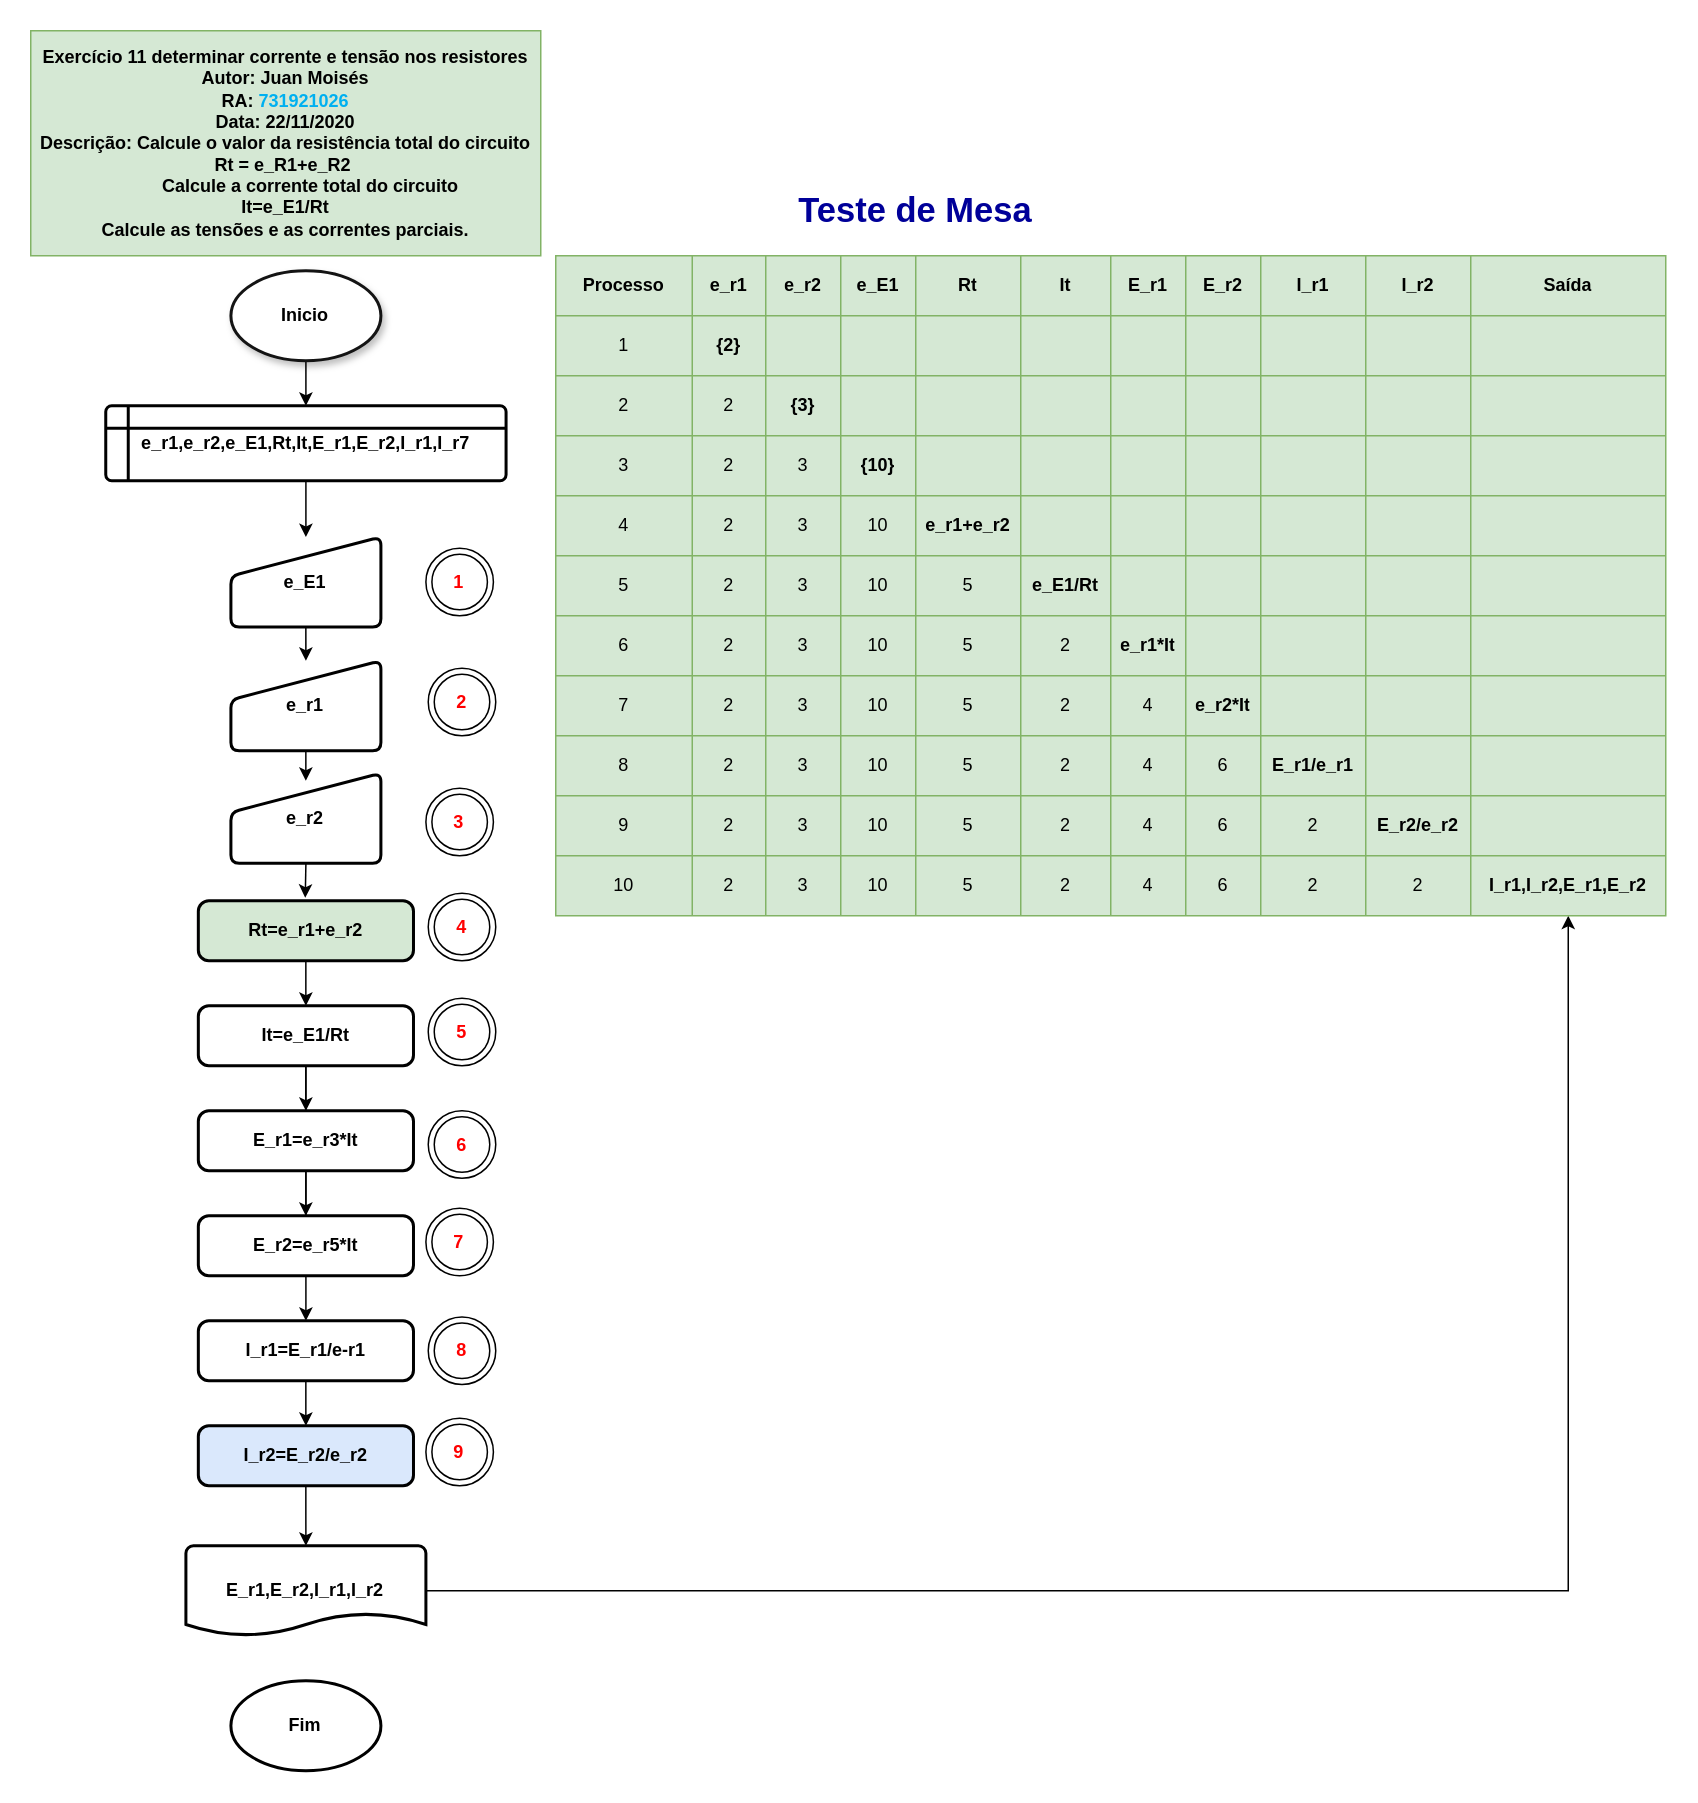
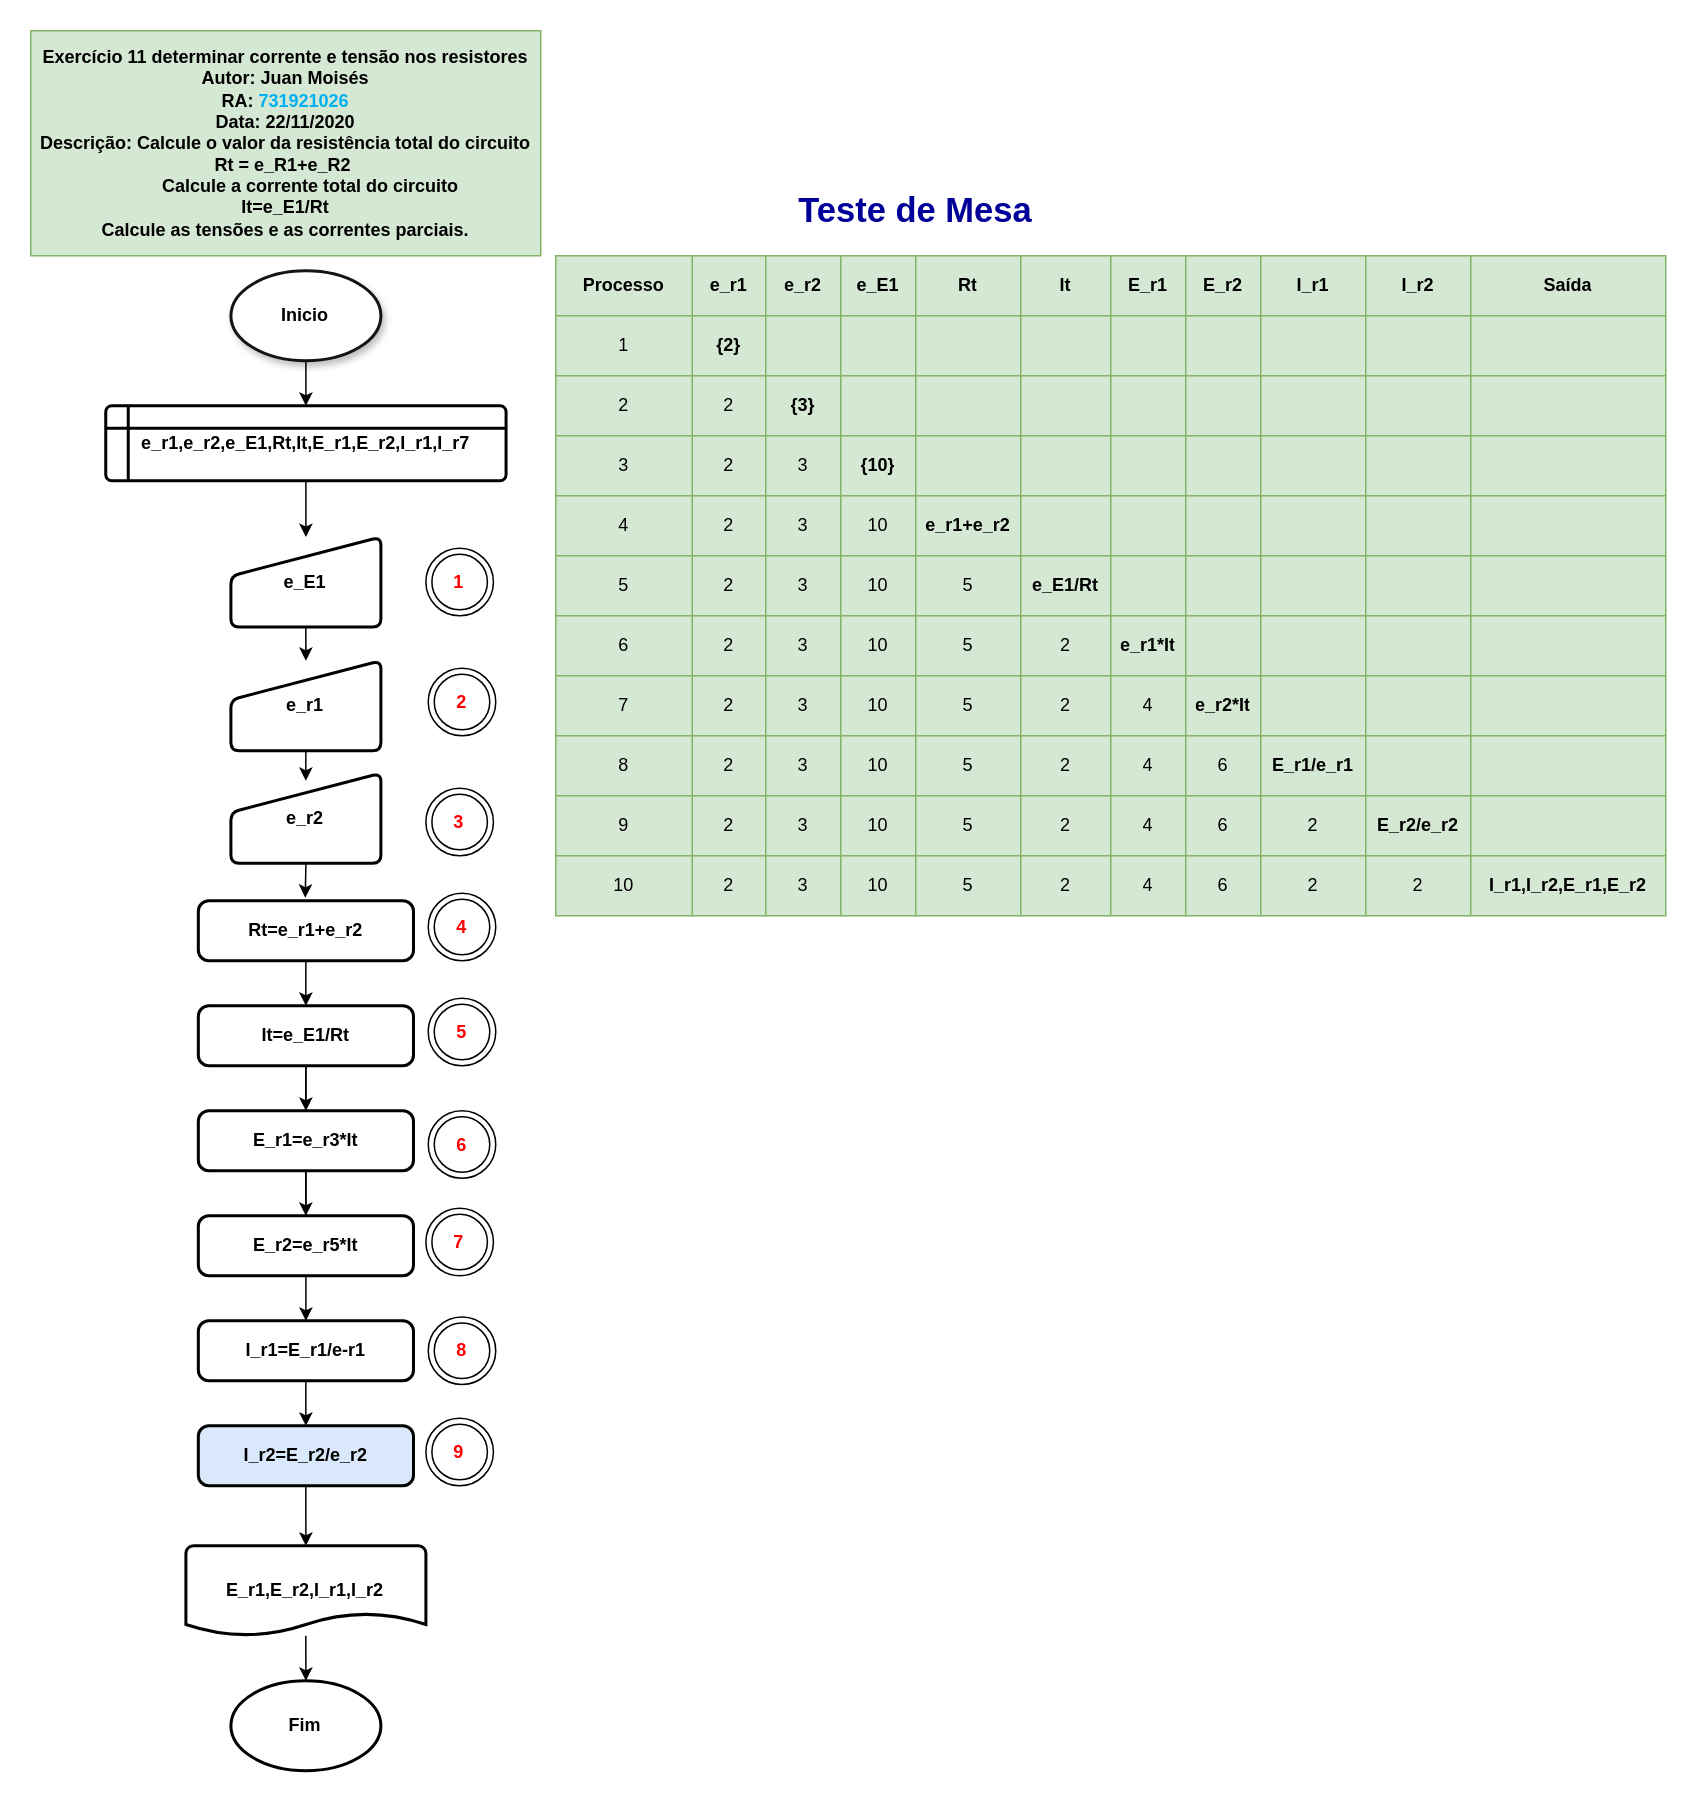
(306, 931) -> (306, 931)
(1329, 1591) -> (306, 1664)
